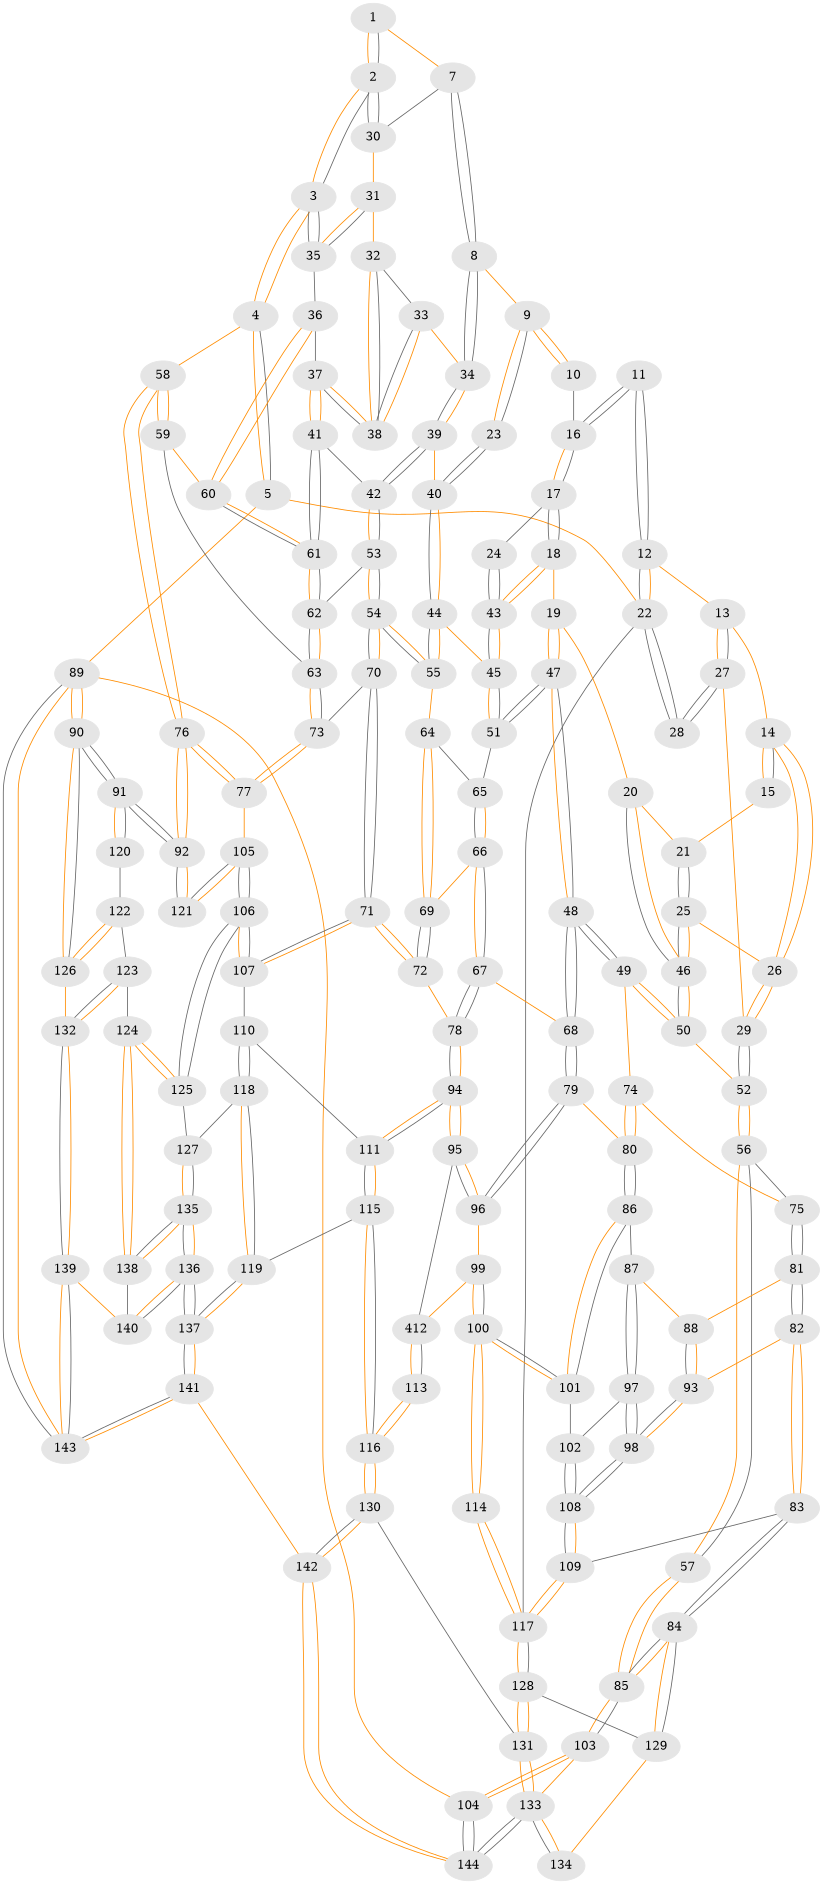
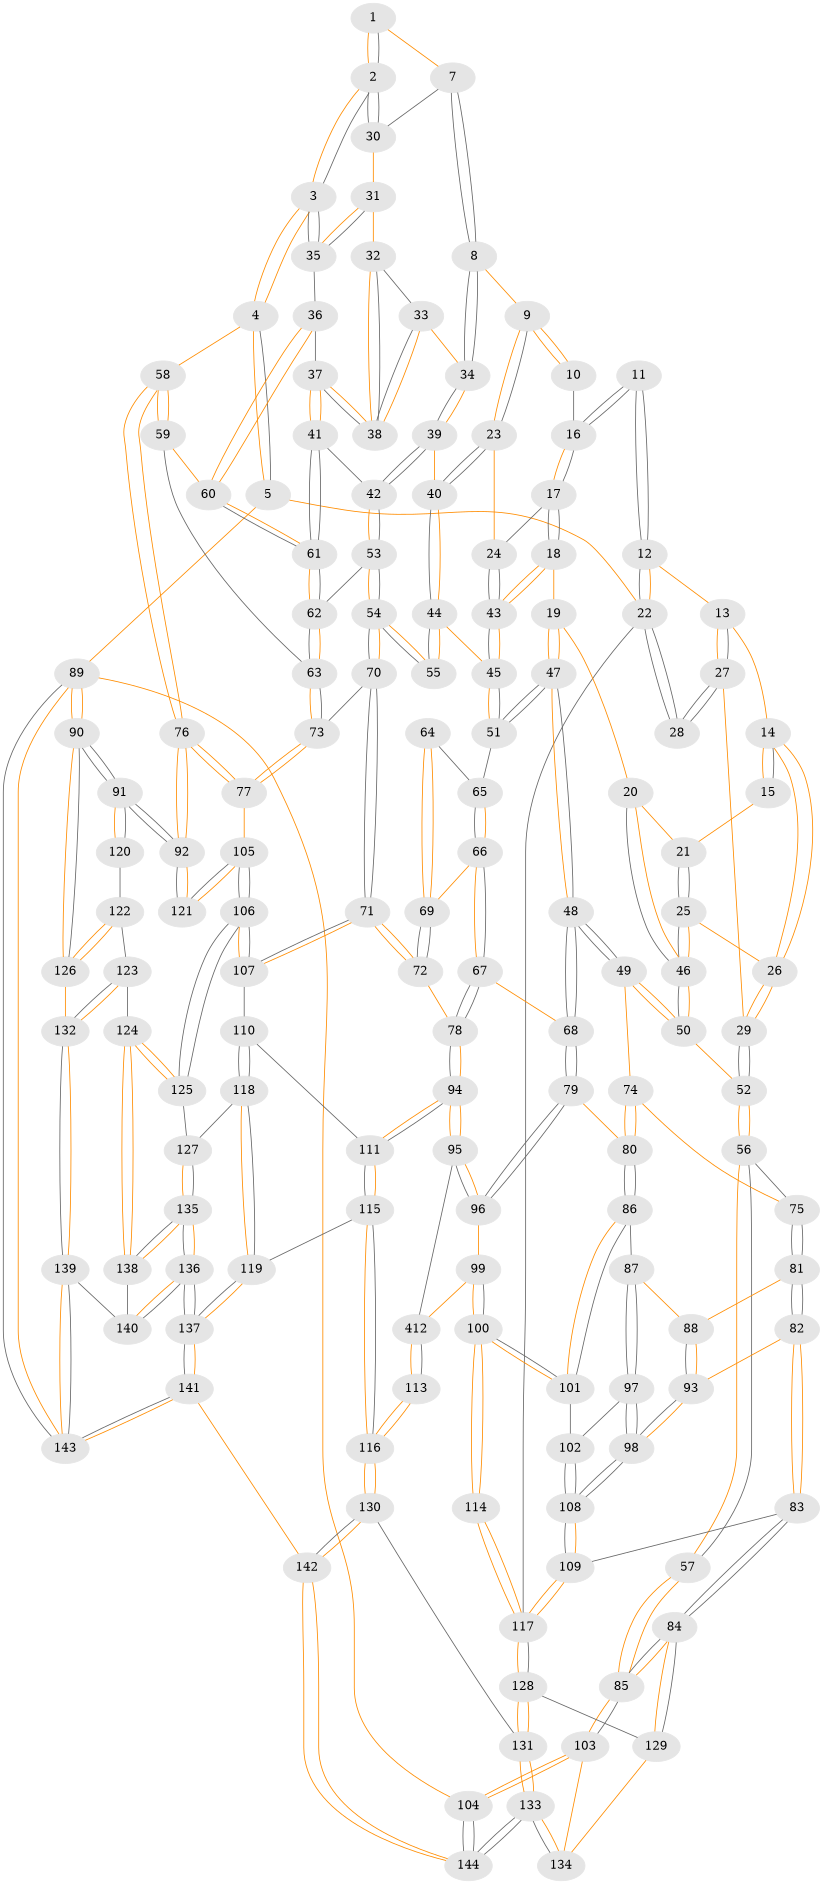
none -> (494, 495)
(431, 704) -> none
(97, 1300) -> (97, 1300)
(558, 1776) -> (573, 1806)
